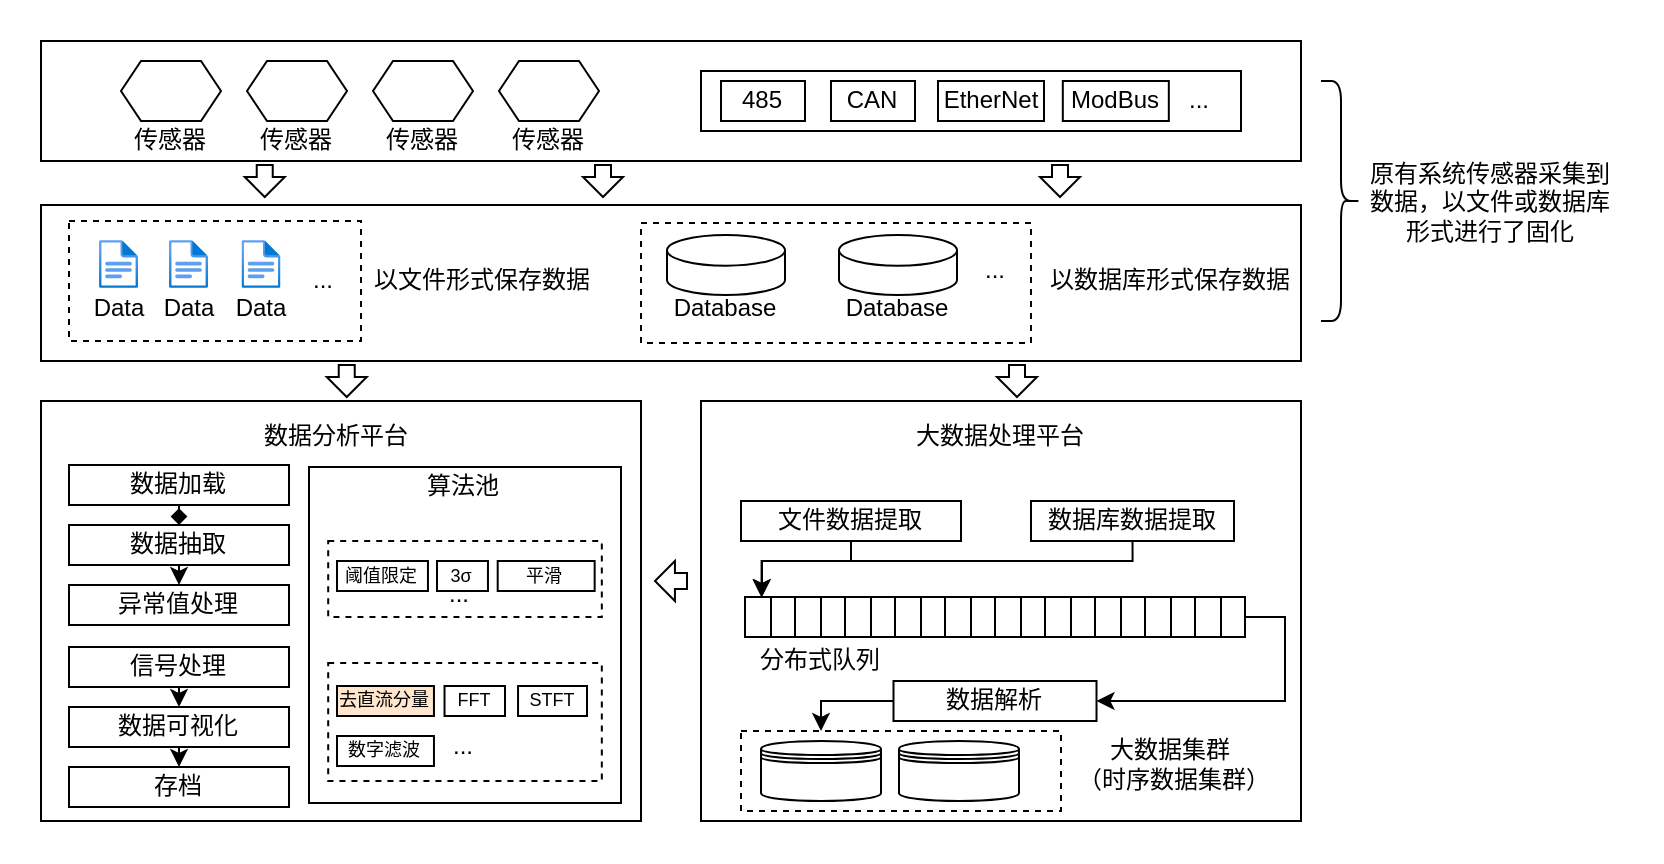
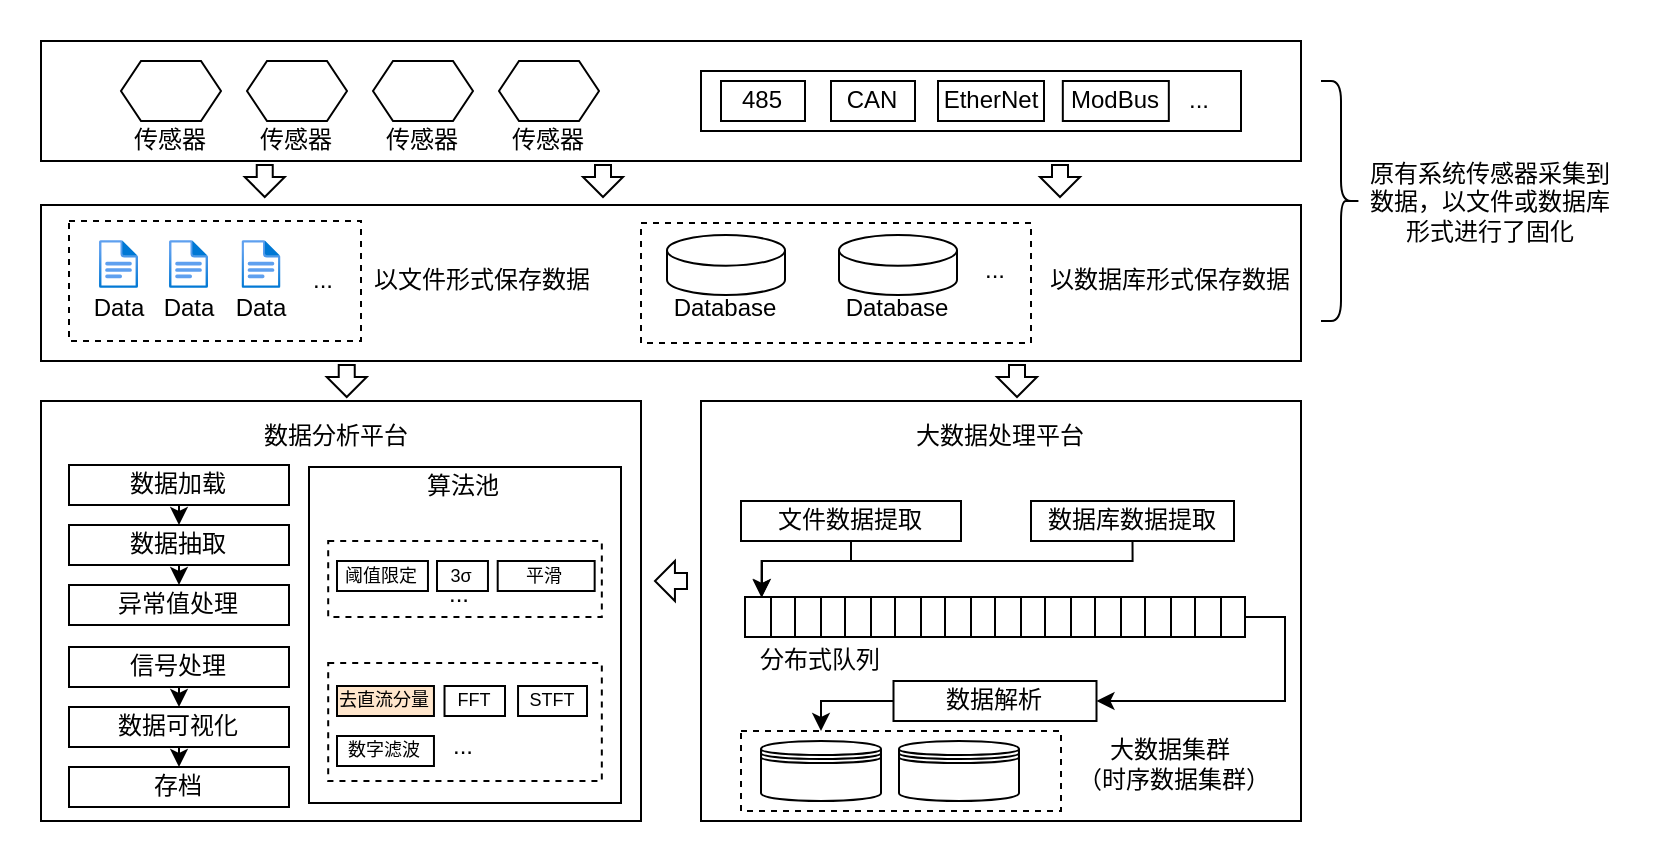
(179, 508) -> (179, 510)
